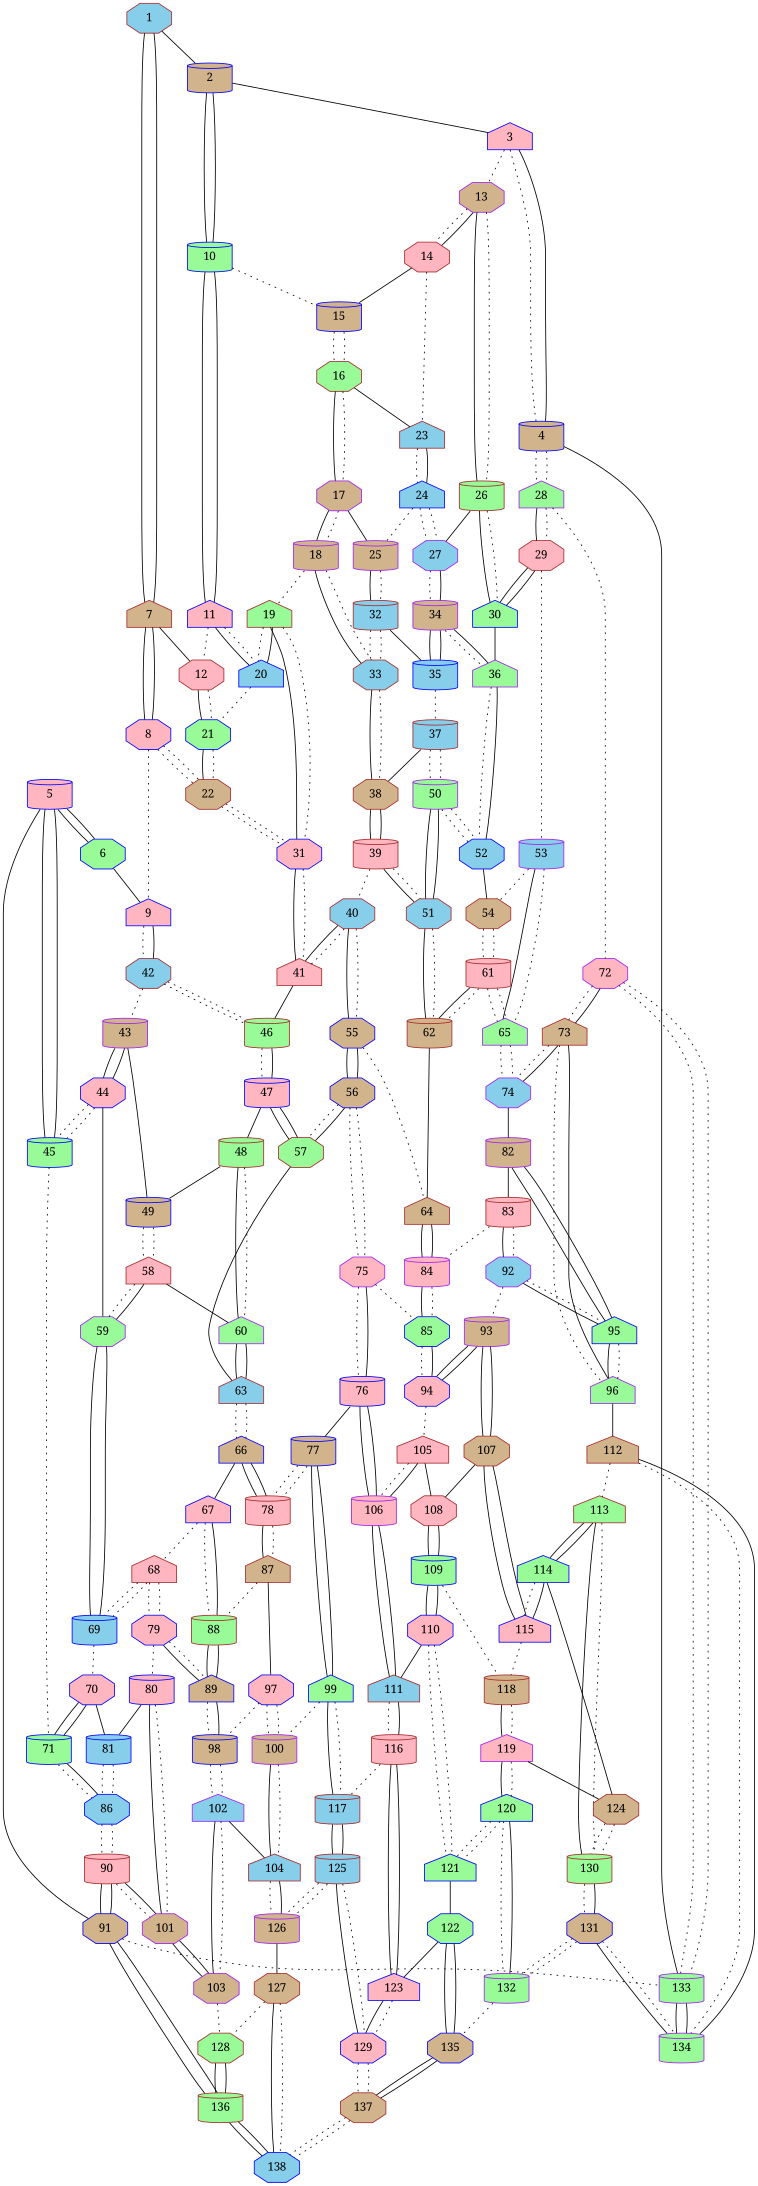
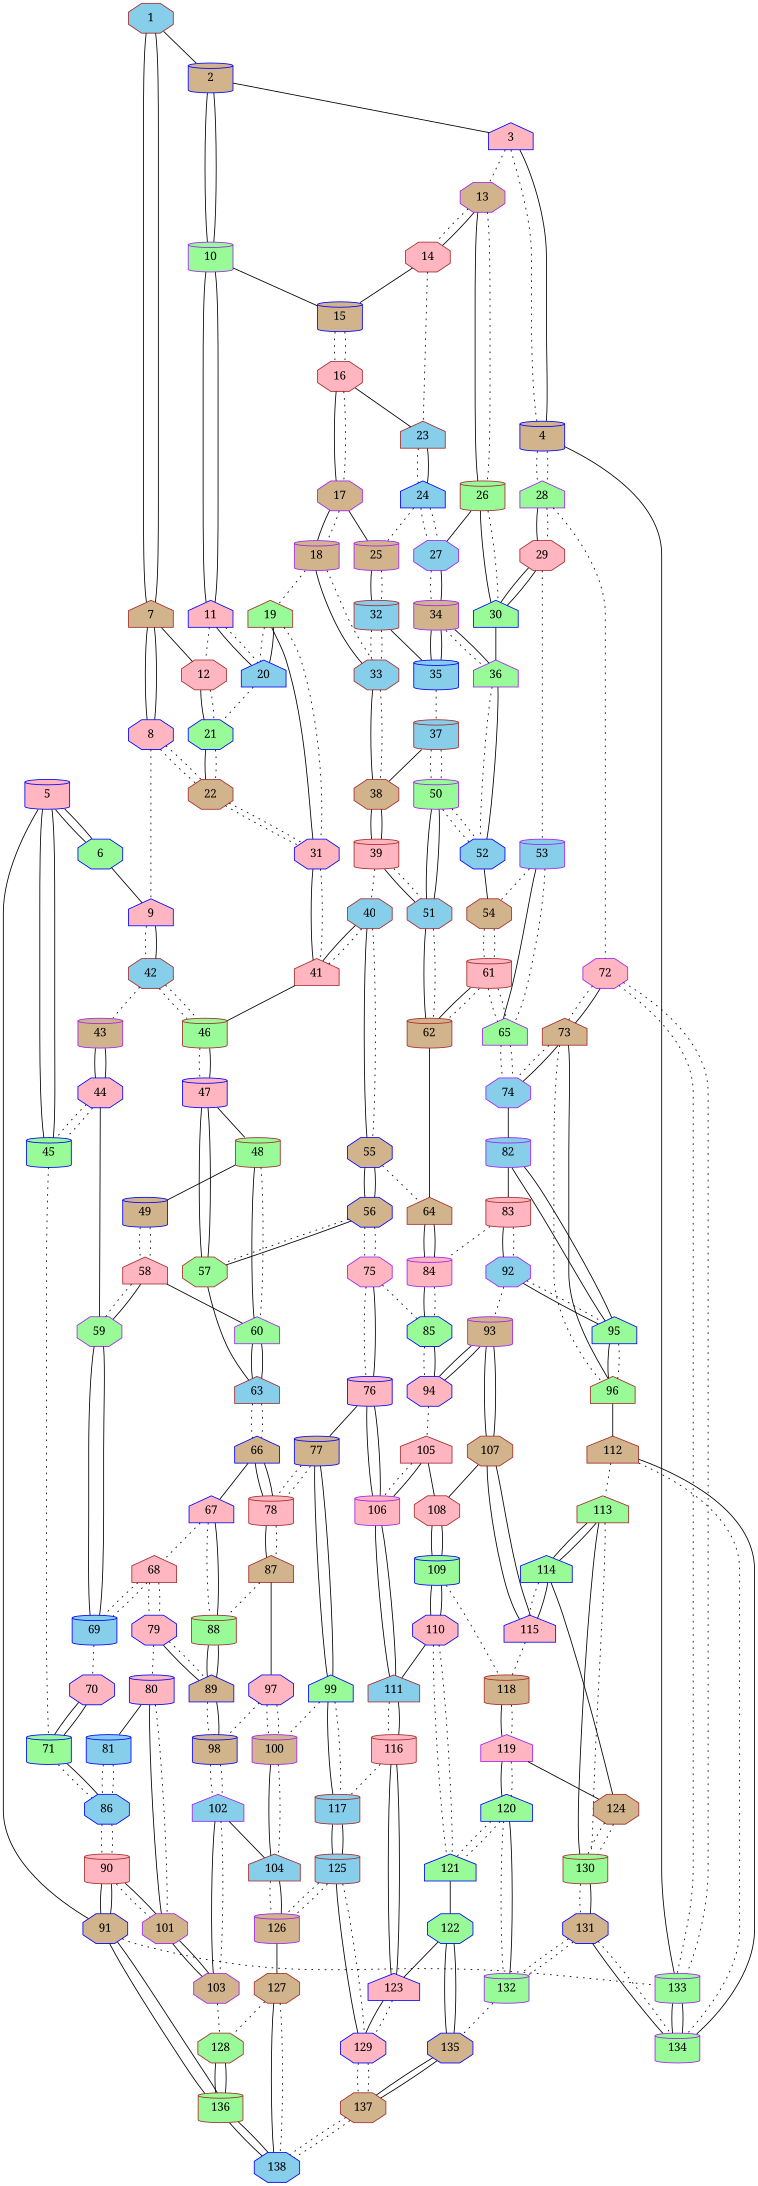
(210, 257) -> (211, 257)
(274, 287) -> (275, 287)
(339, 376) -> (340, 376)
(139, 1122) -> none
(508, 1153) -> (508, 1153)
(613, 1391) -> (613, 1391)
(100, 1720) -> none
